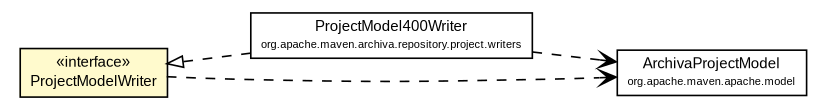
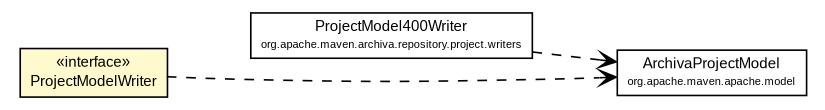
(217, 57) -> none
